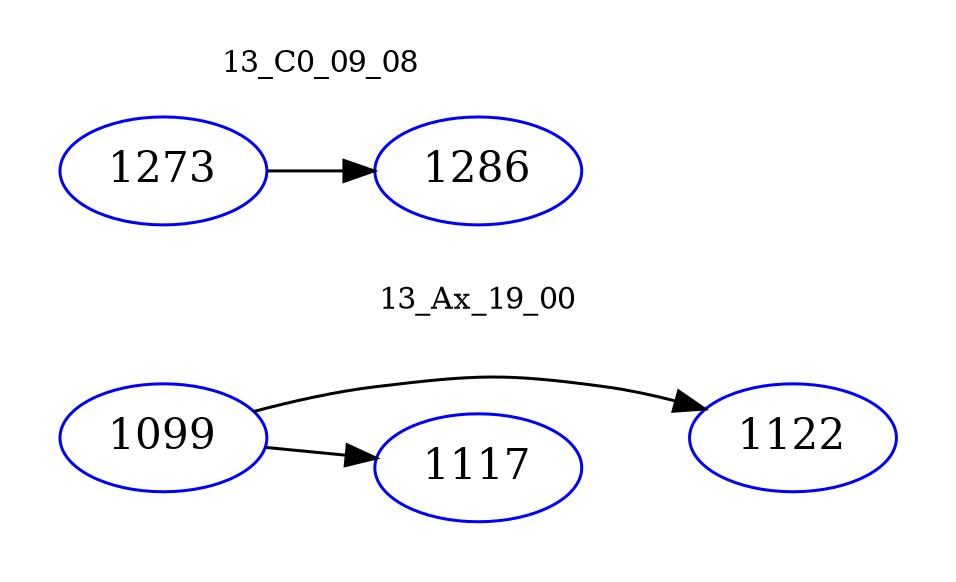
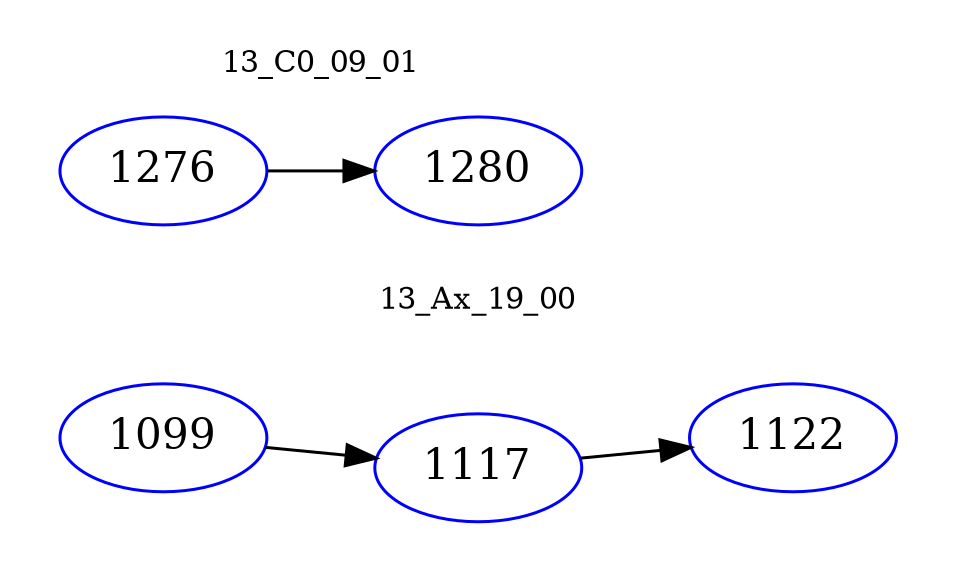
(321, 64) -> (321, 64)
(163, 171) -> (163, 171)
(478, 171) -> (478, 171)
(464, 378) -> (620, 454)
